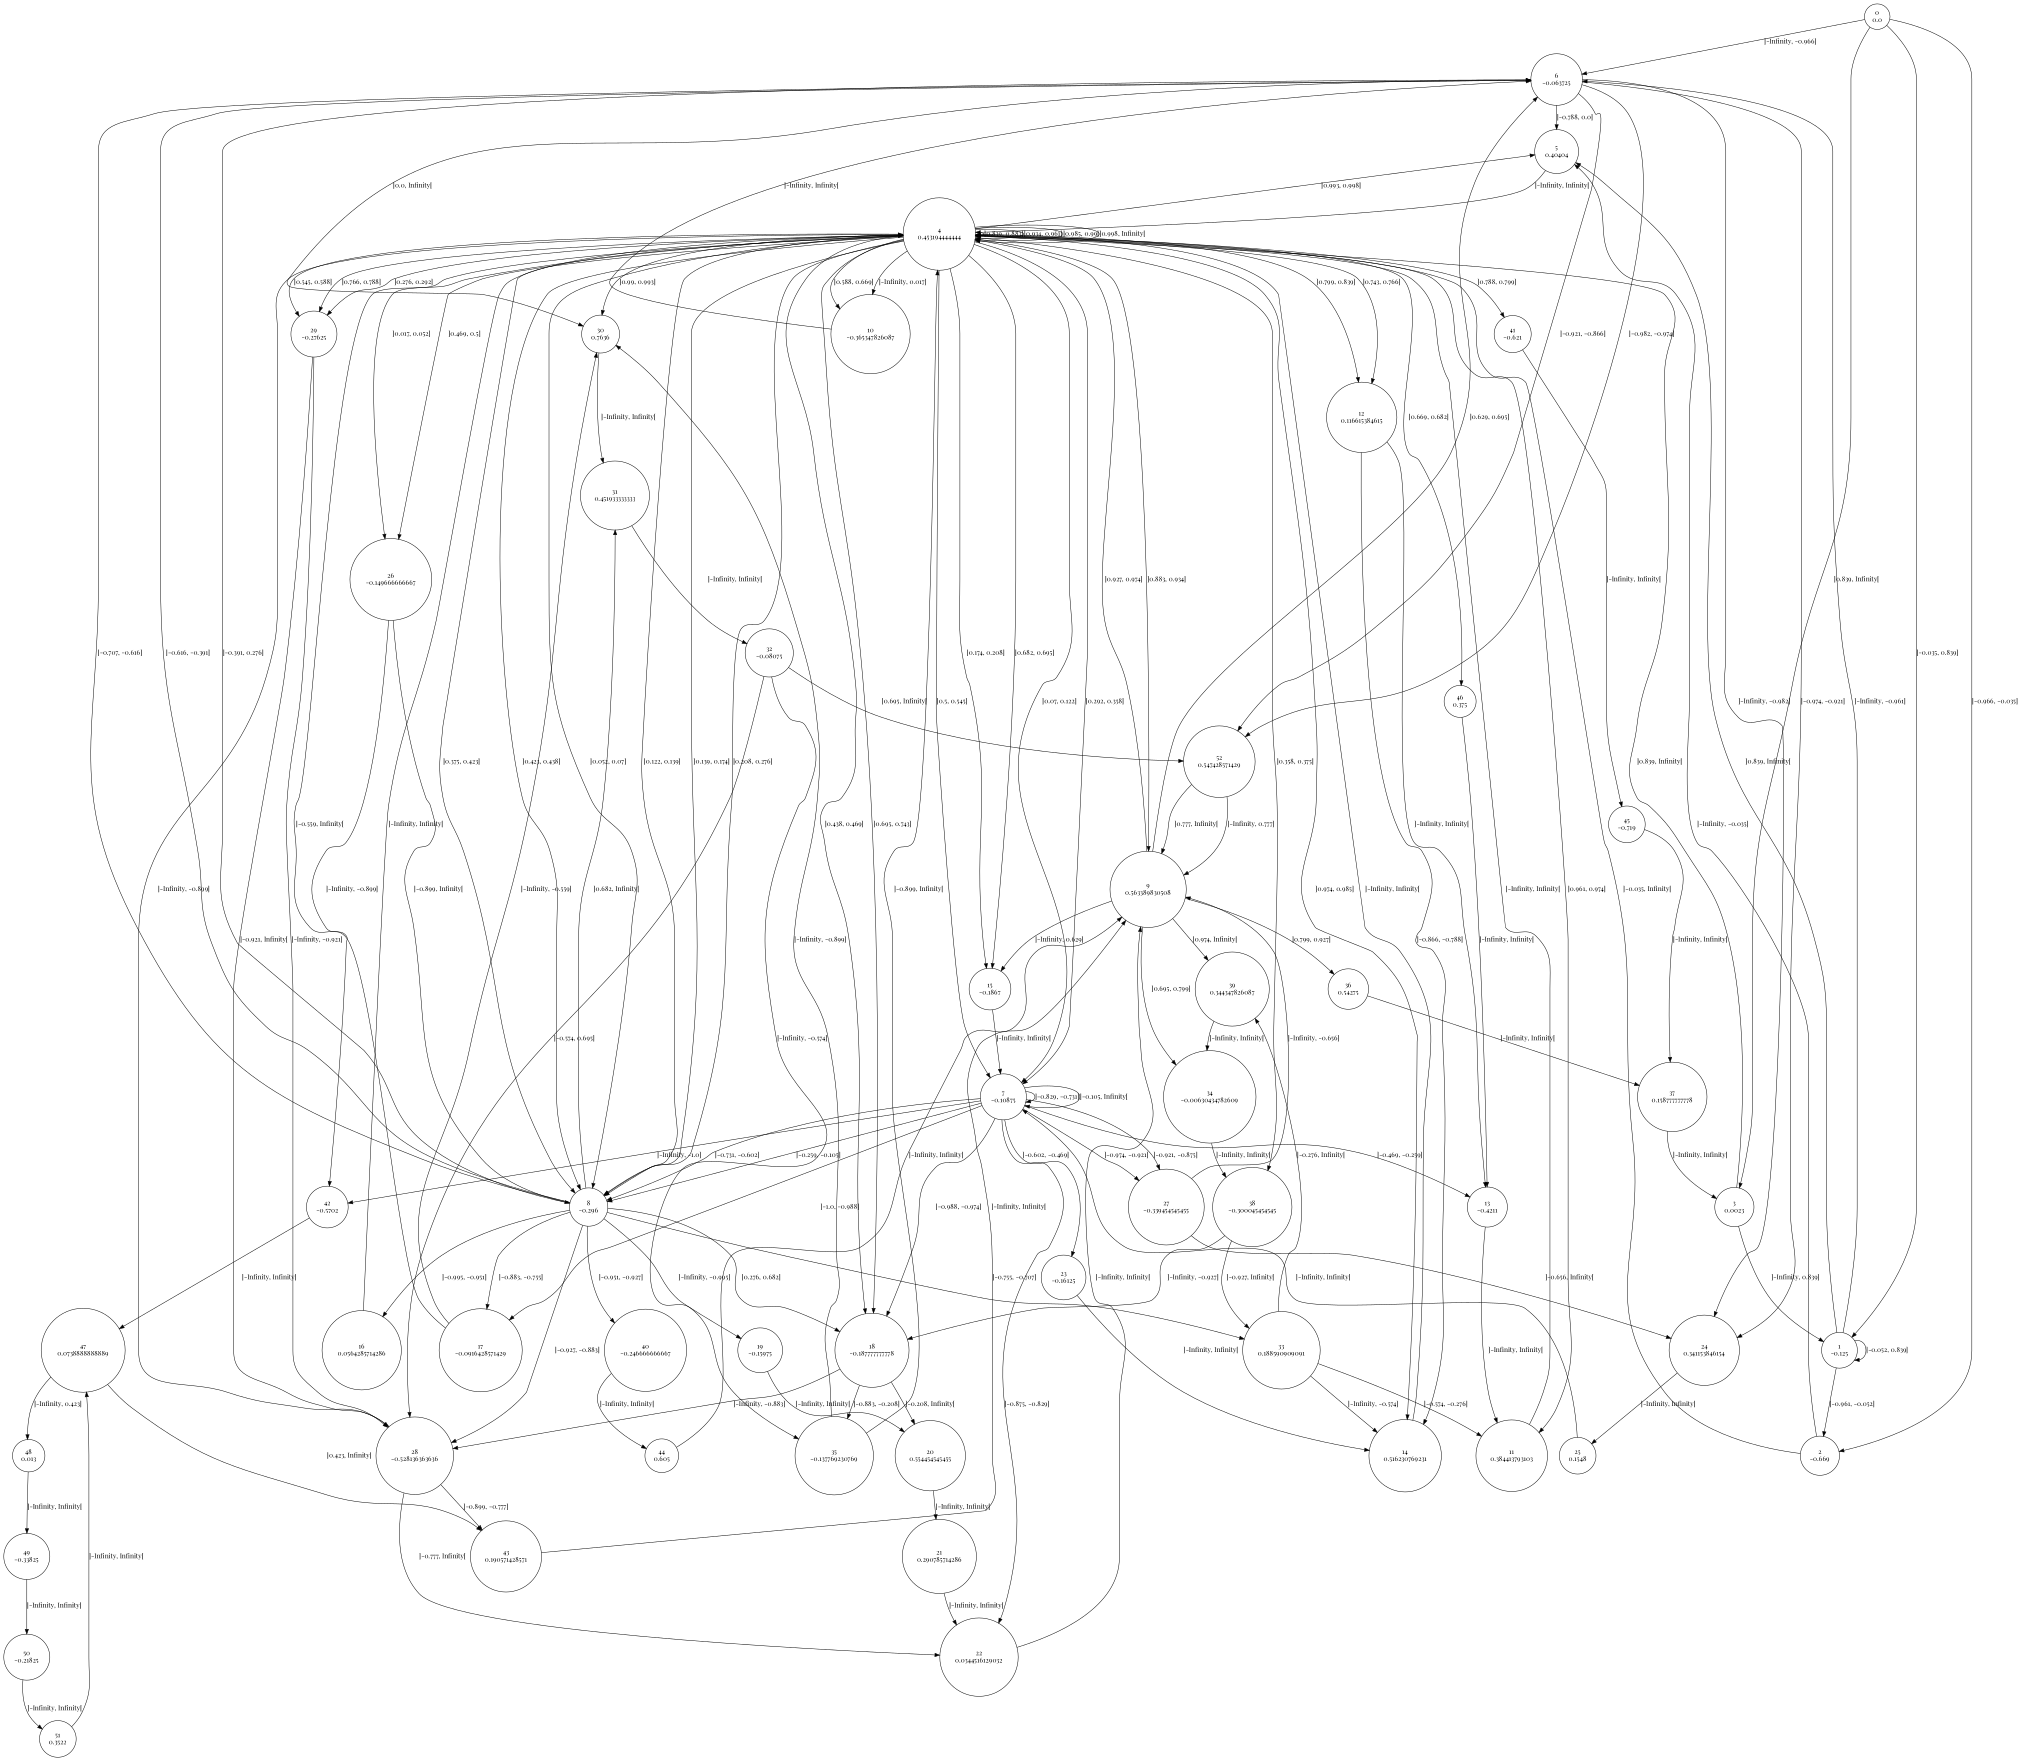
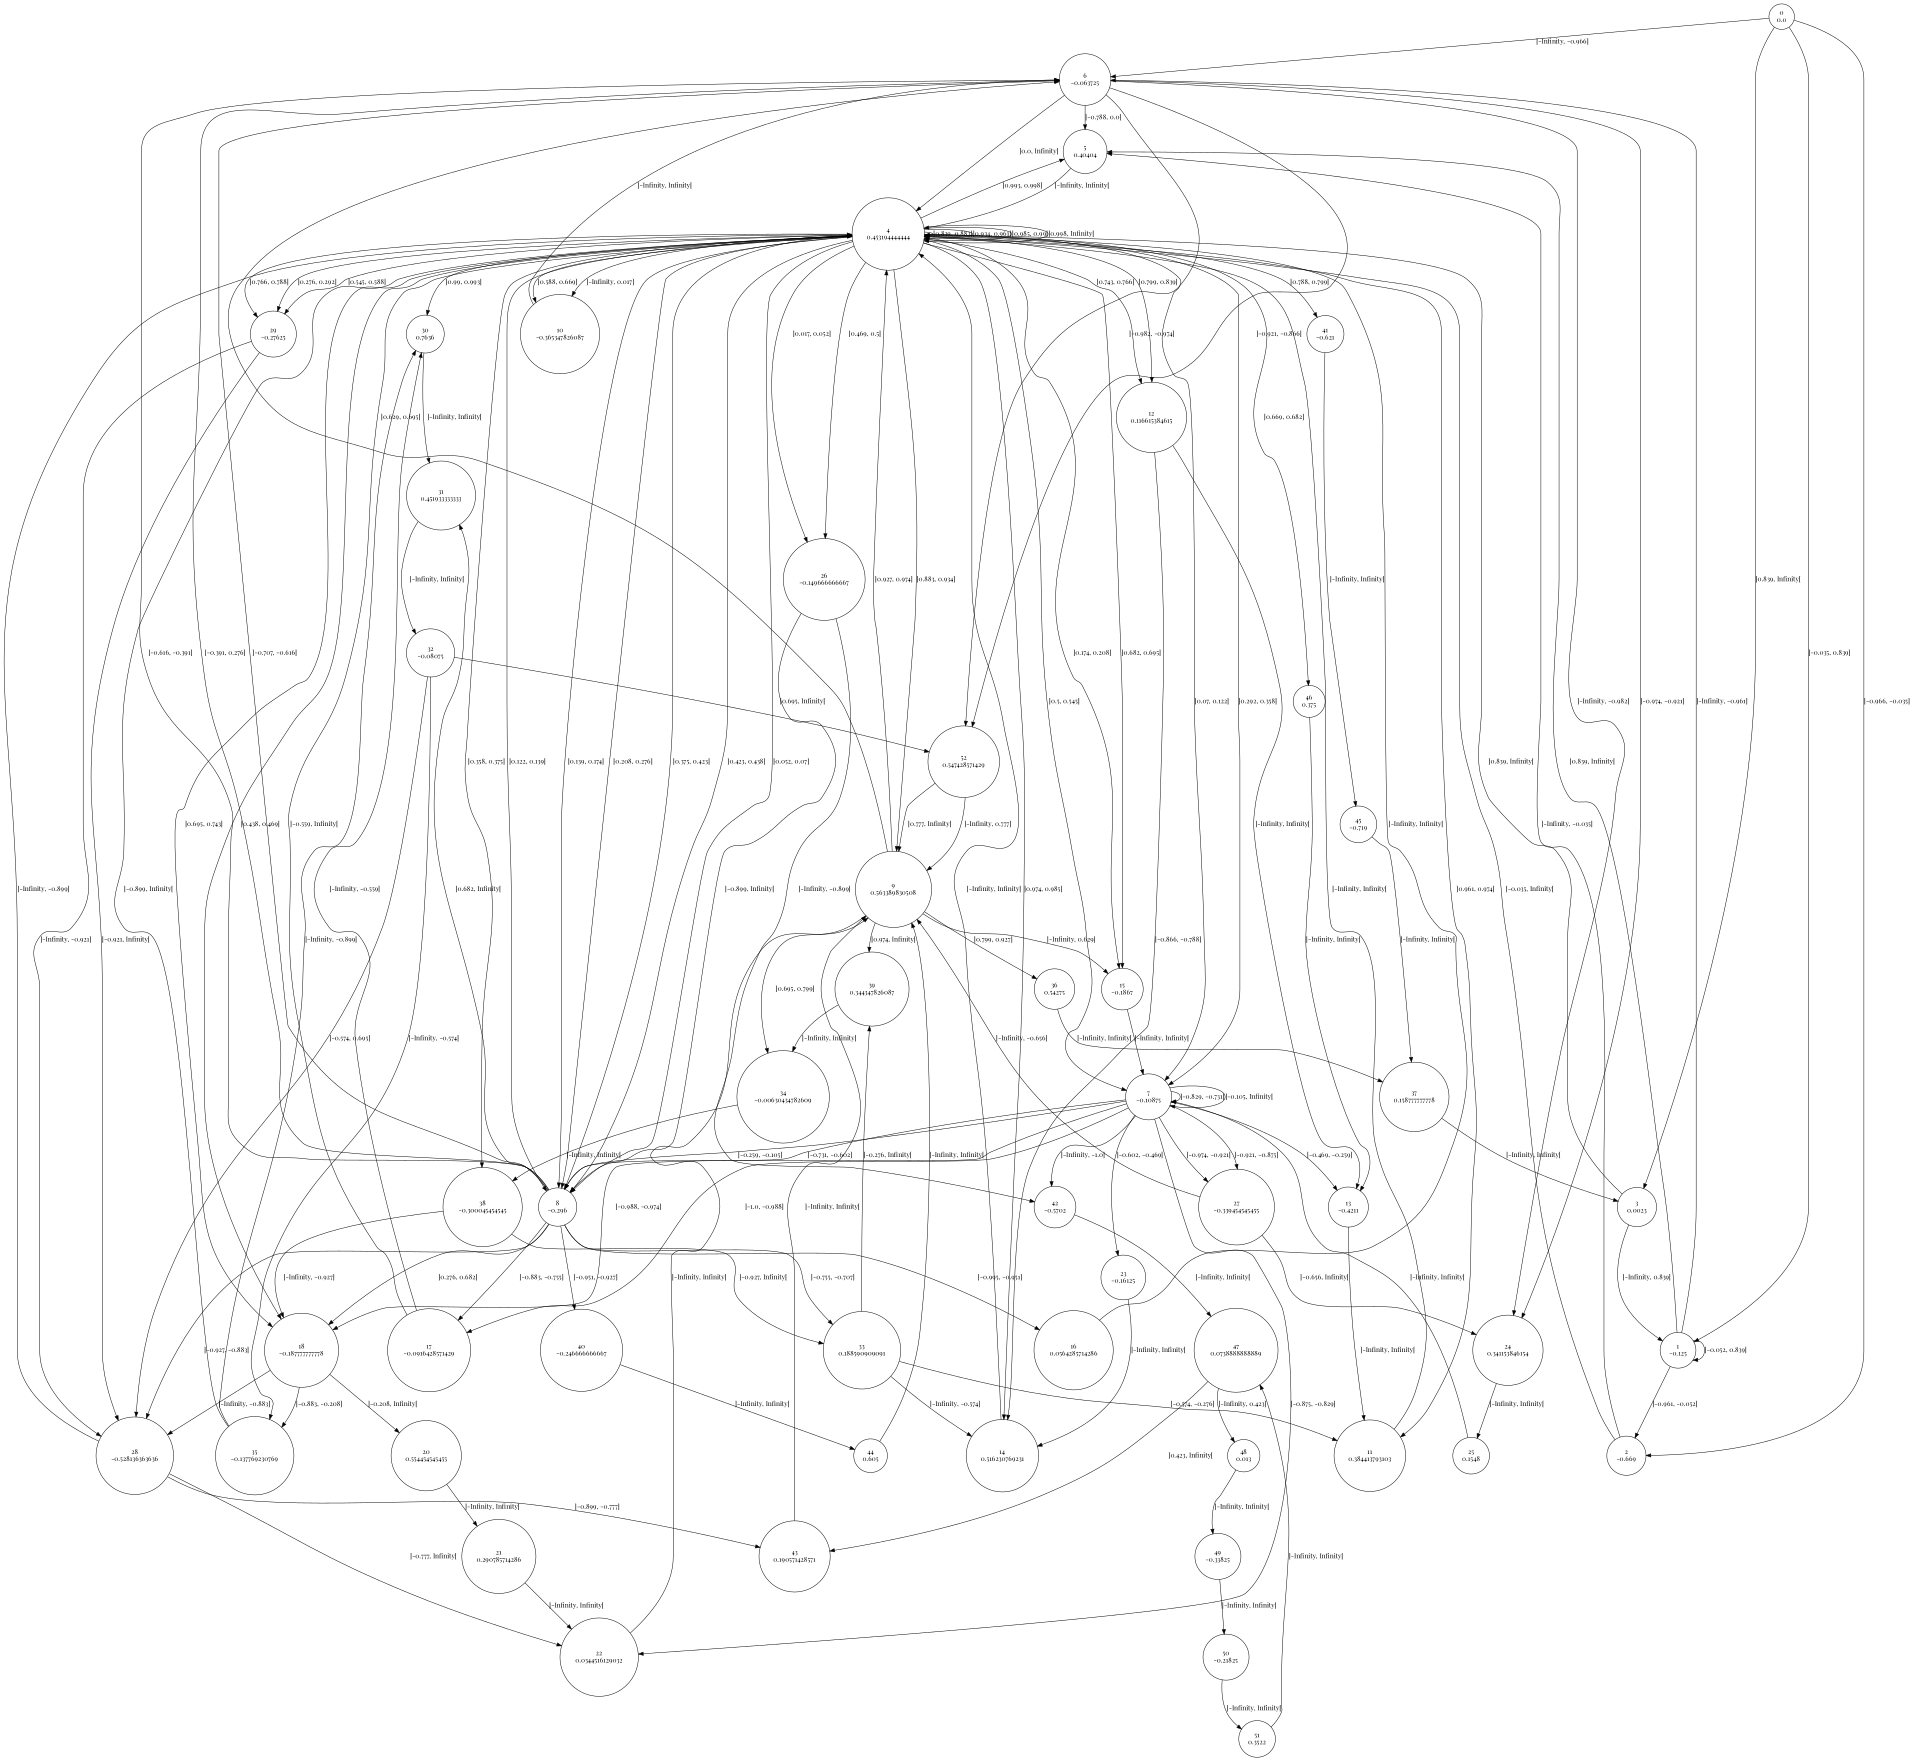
(737, 140) -> (992, 151)
(760, 1350) -> none
